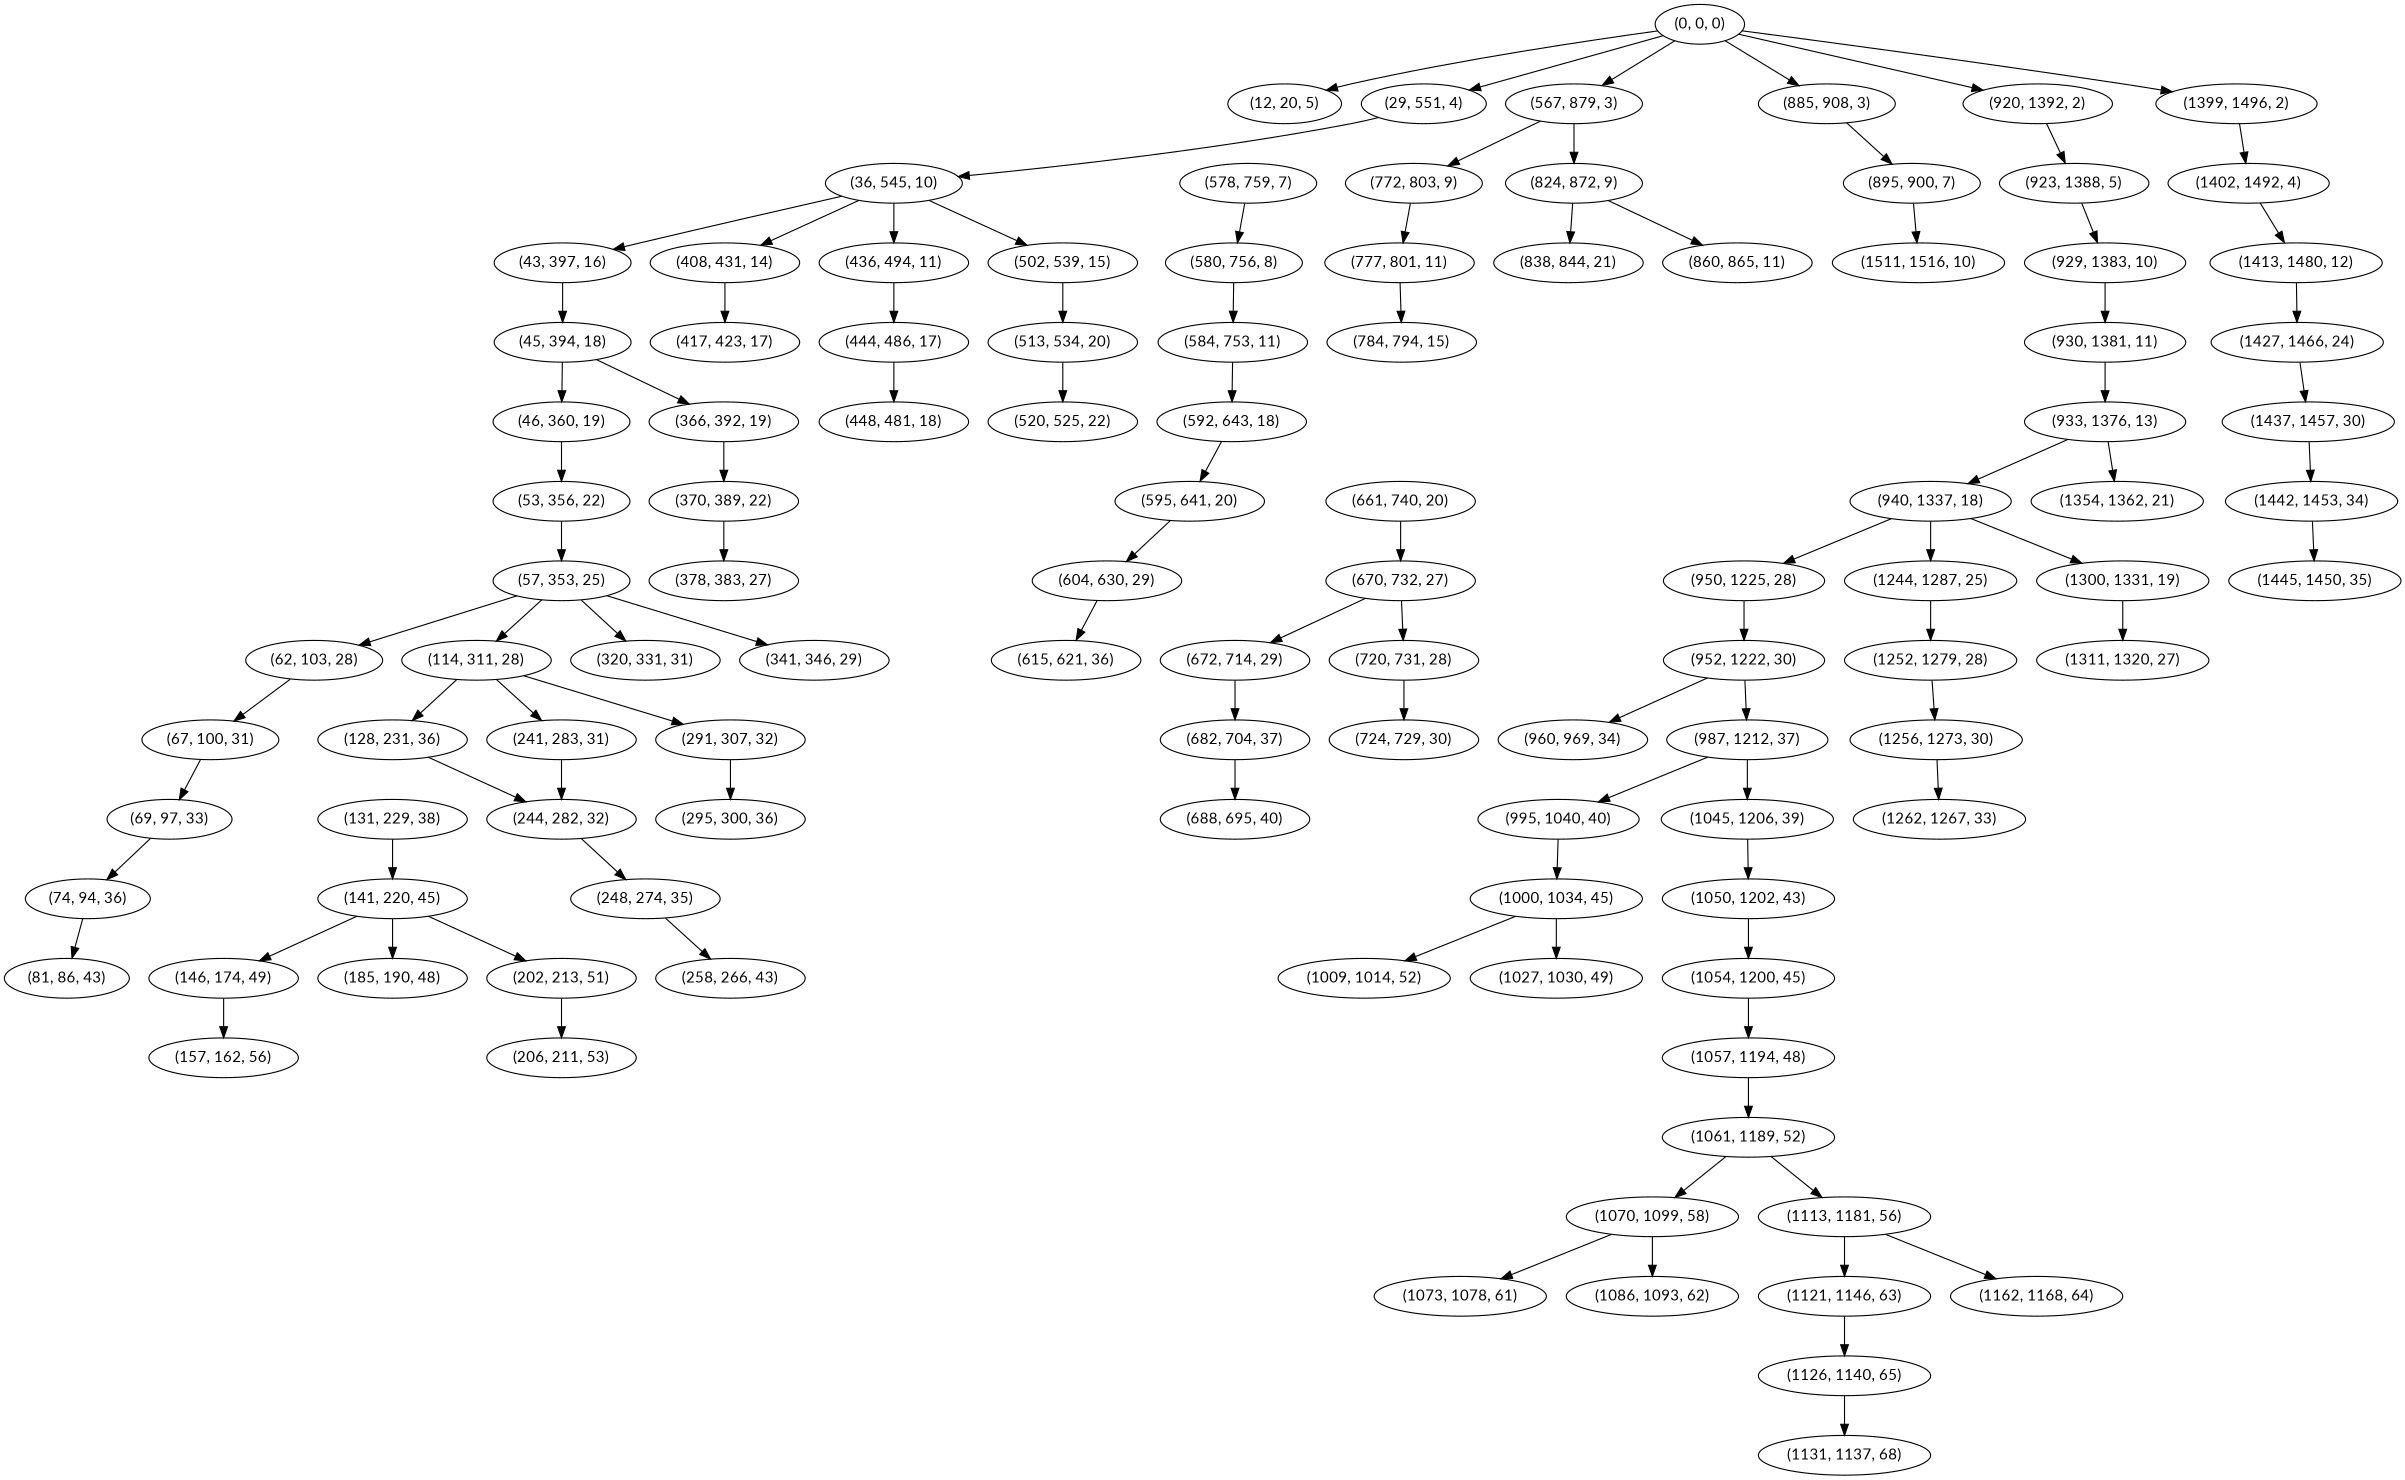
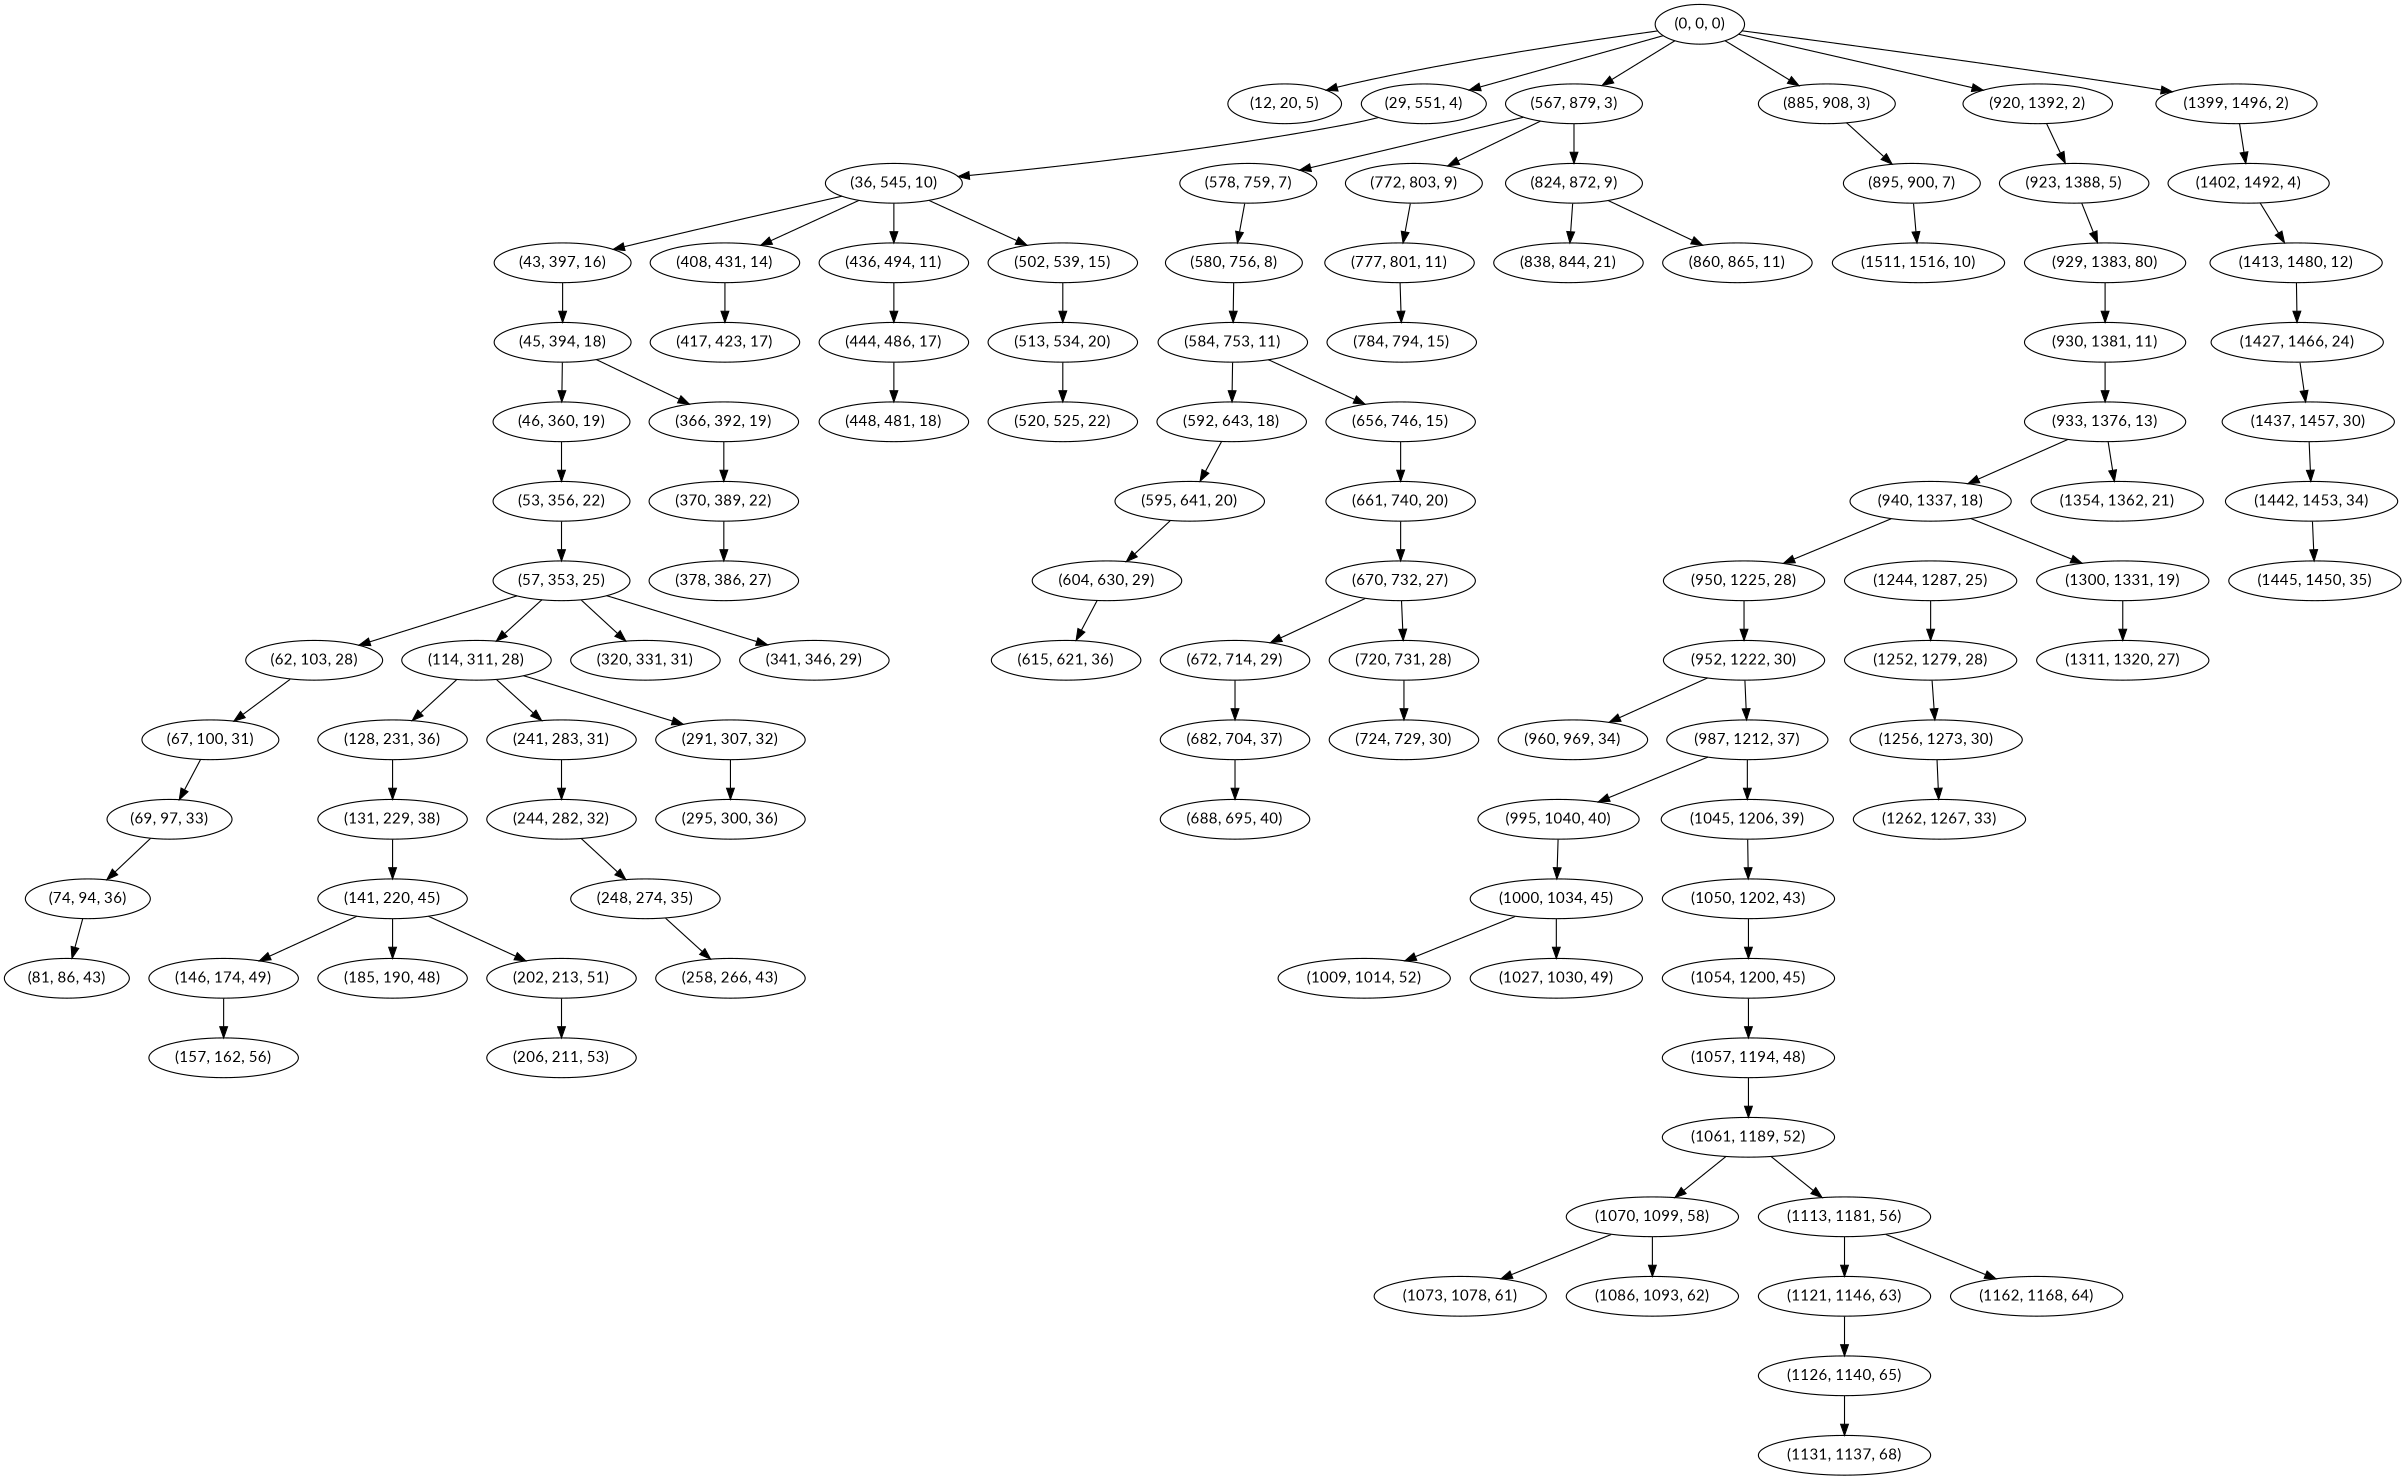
none -> (1417, 143)
(2105, 263) -> (2105, 263)
none -> (1401, 422)
(1931, 536) -> none
(724, 581) -> (724, 581)
(472, 777) -> (393, 774)
